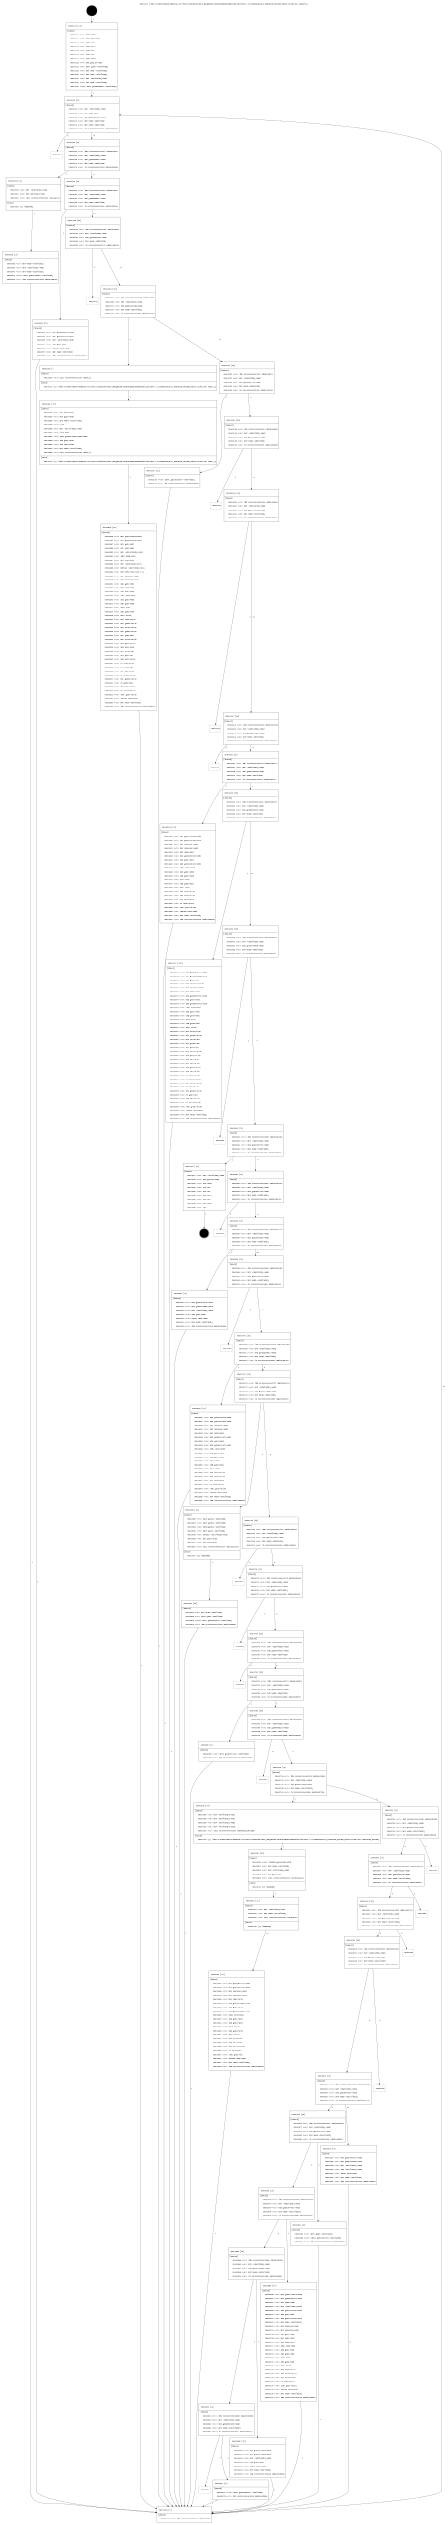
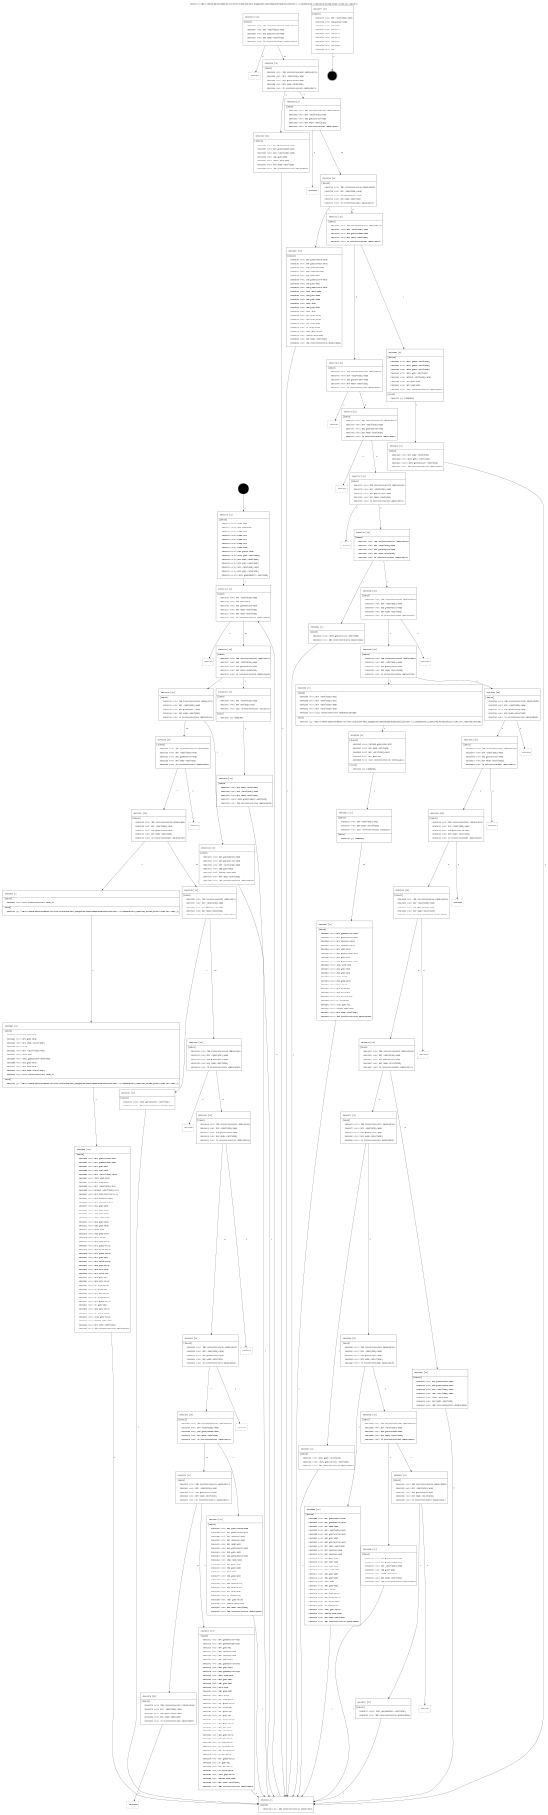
(255, 1141) -> none
